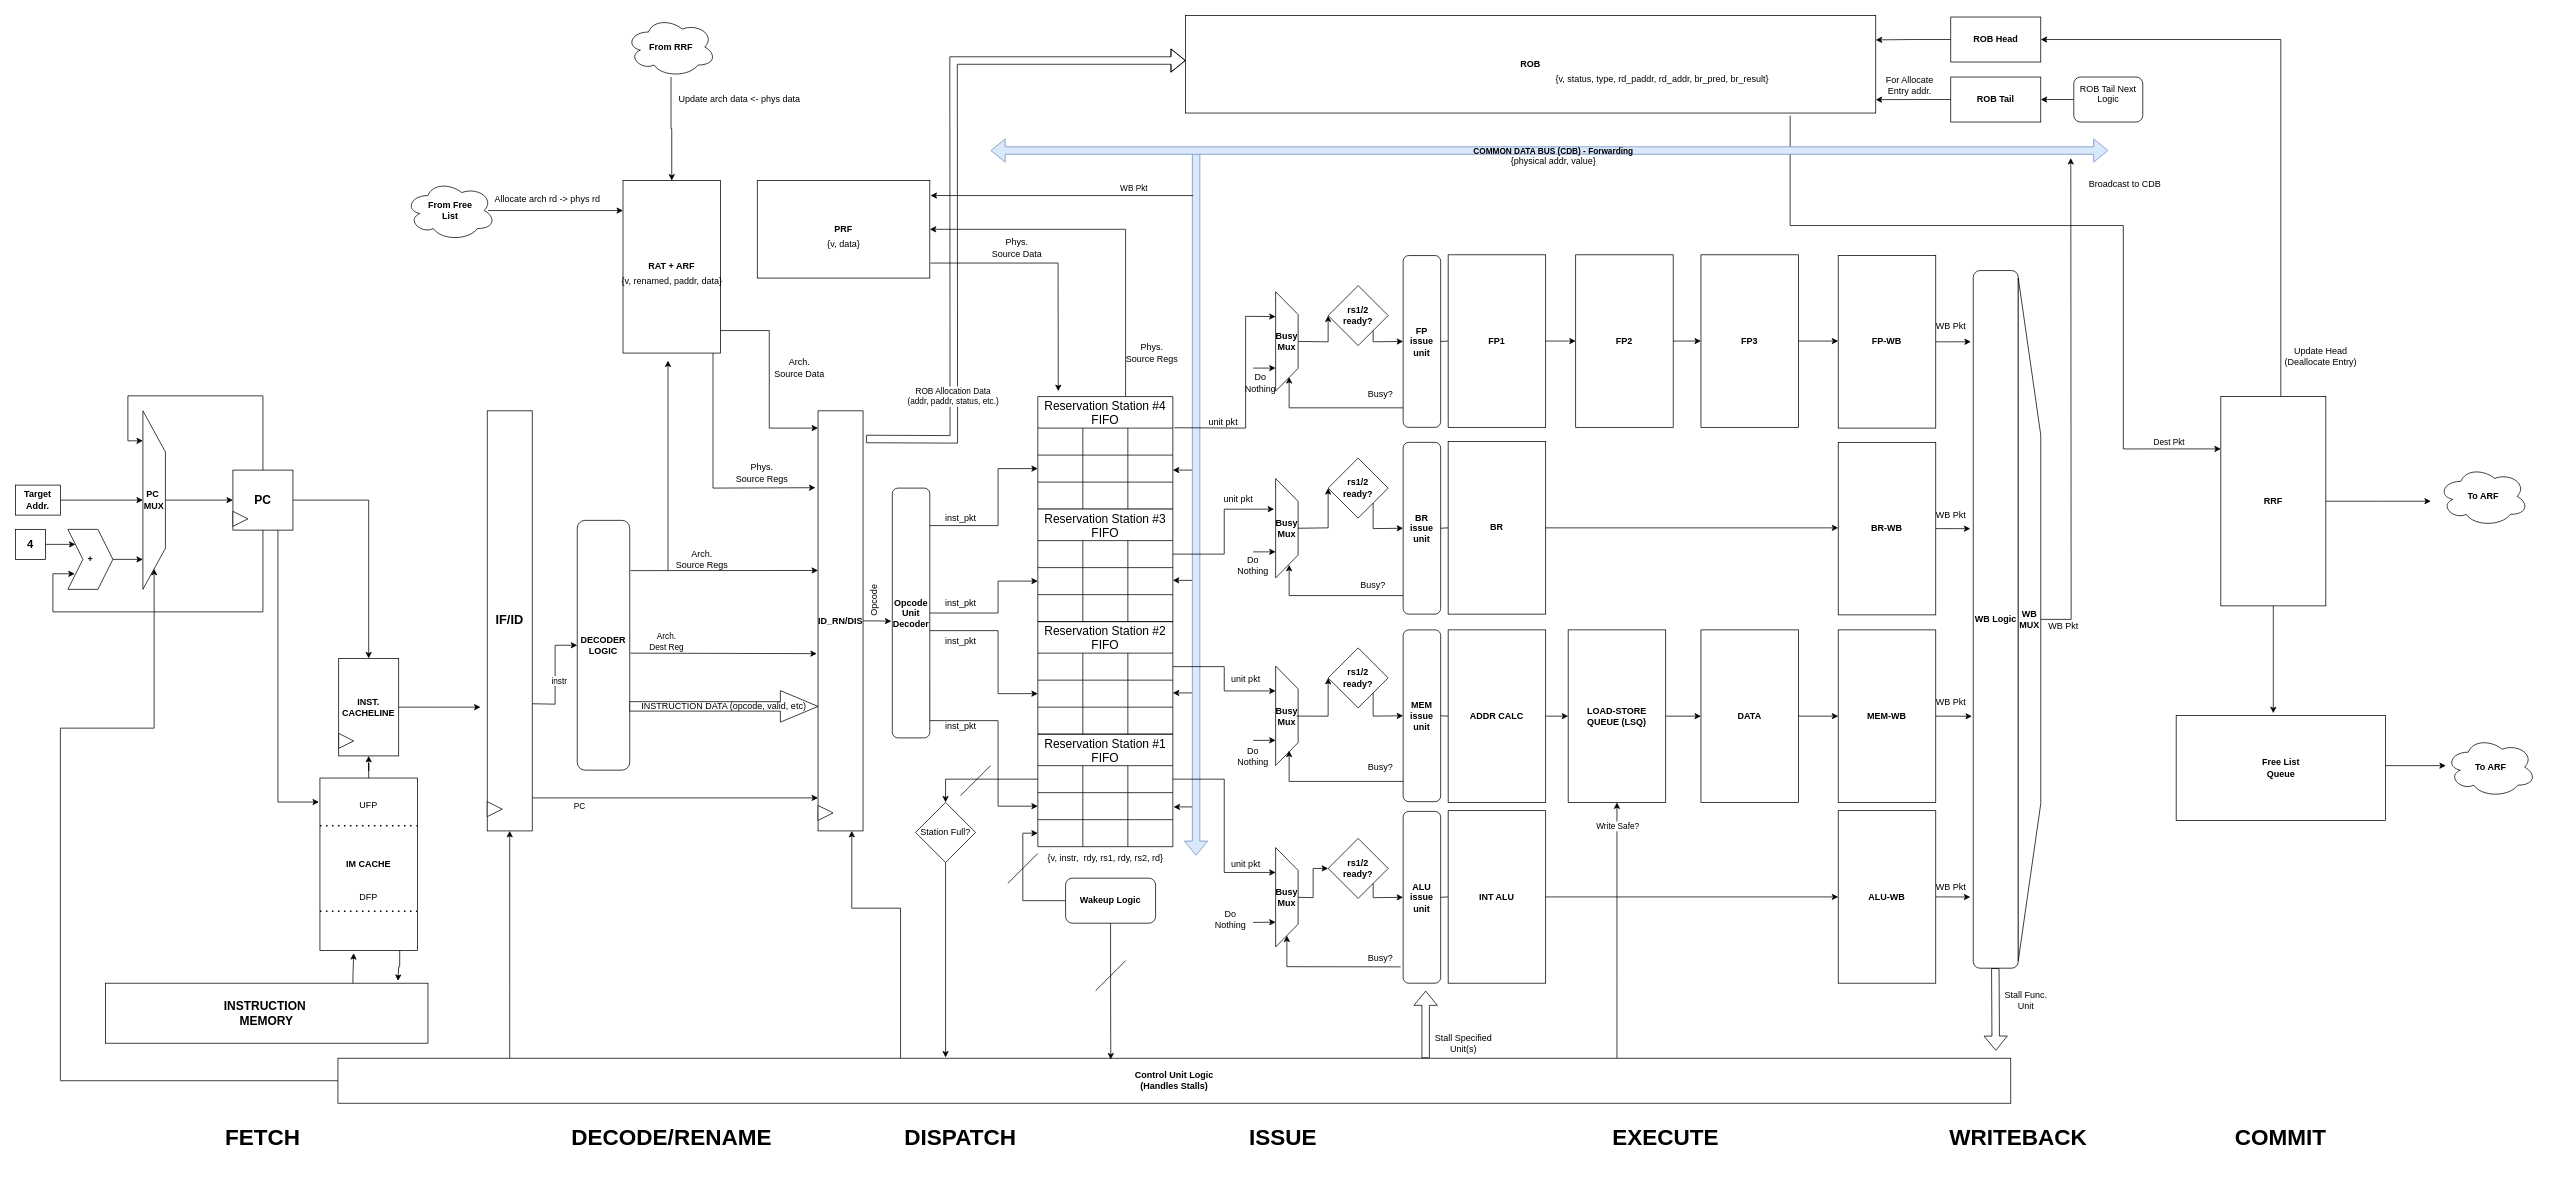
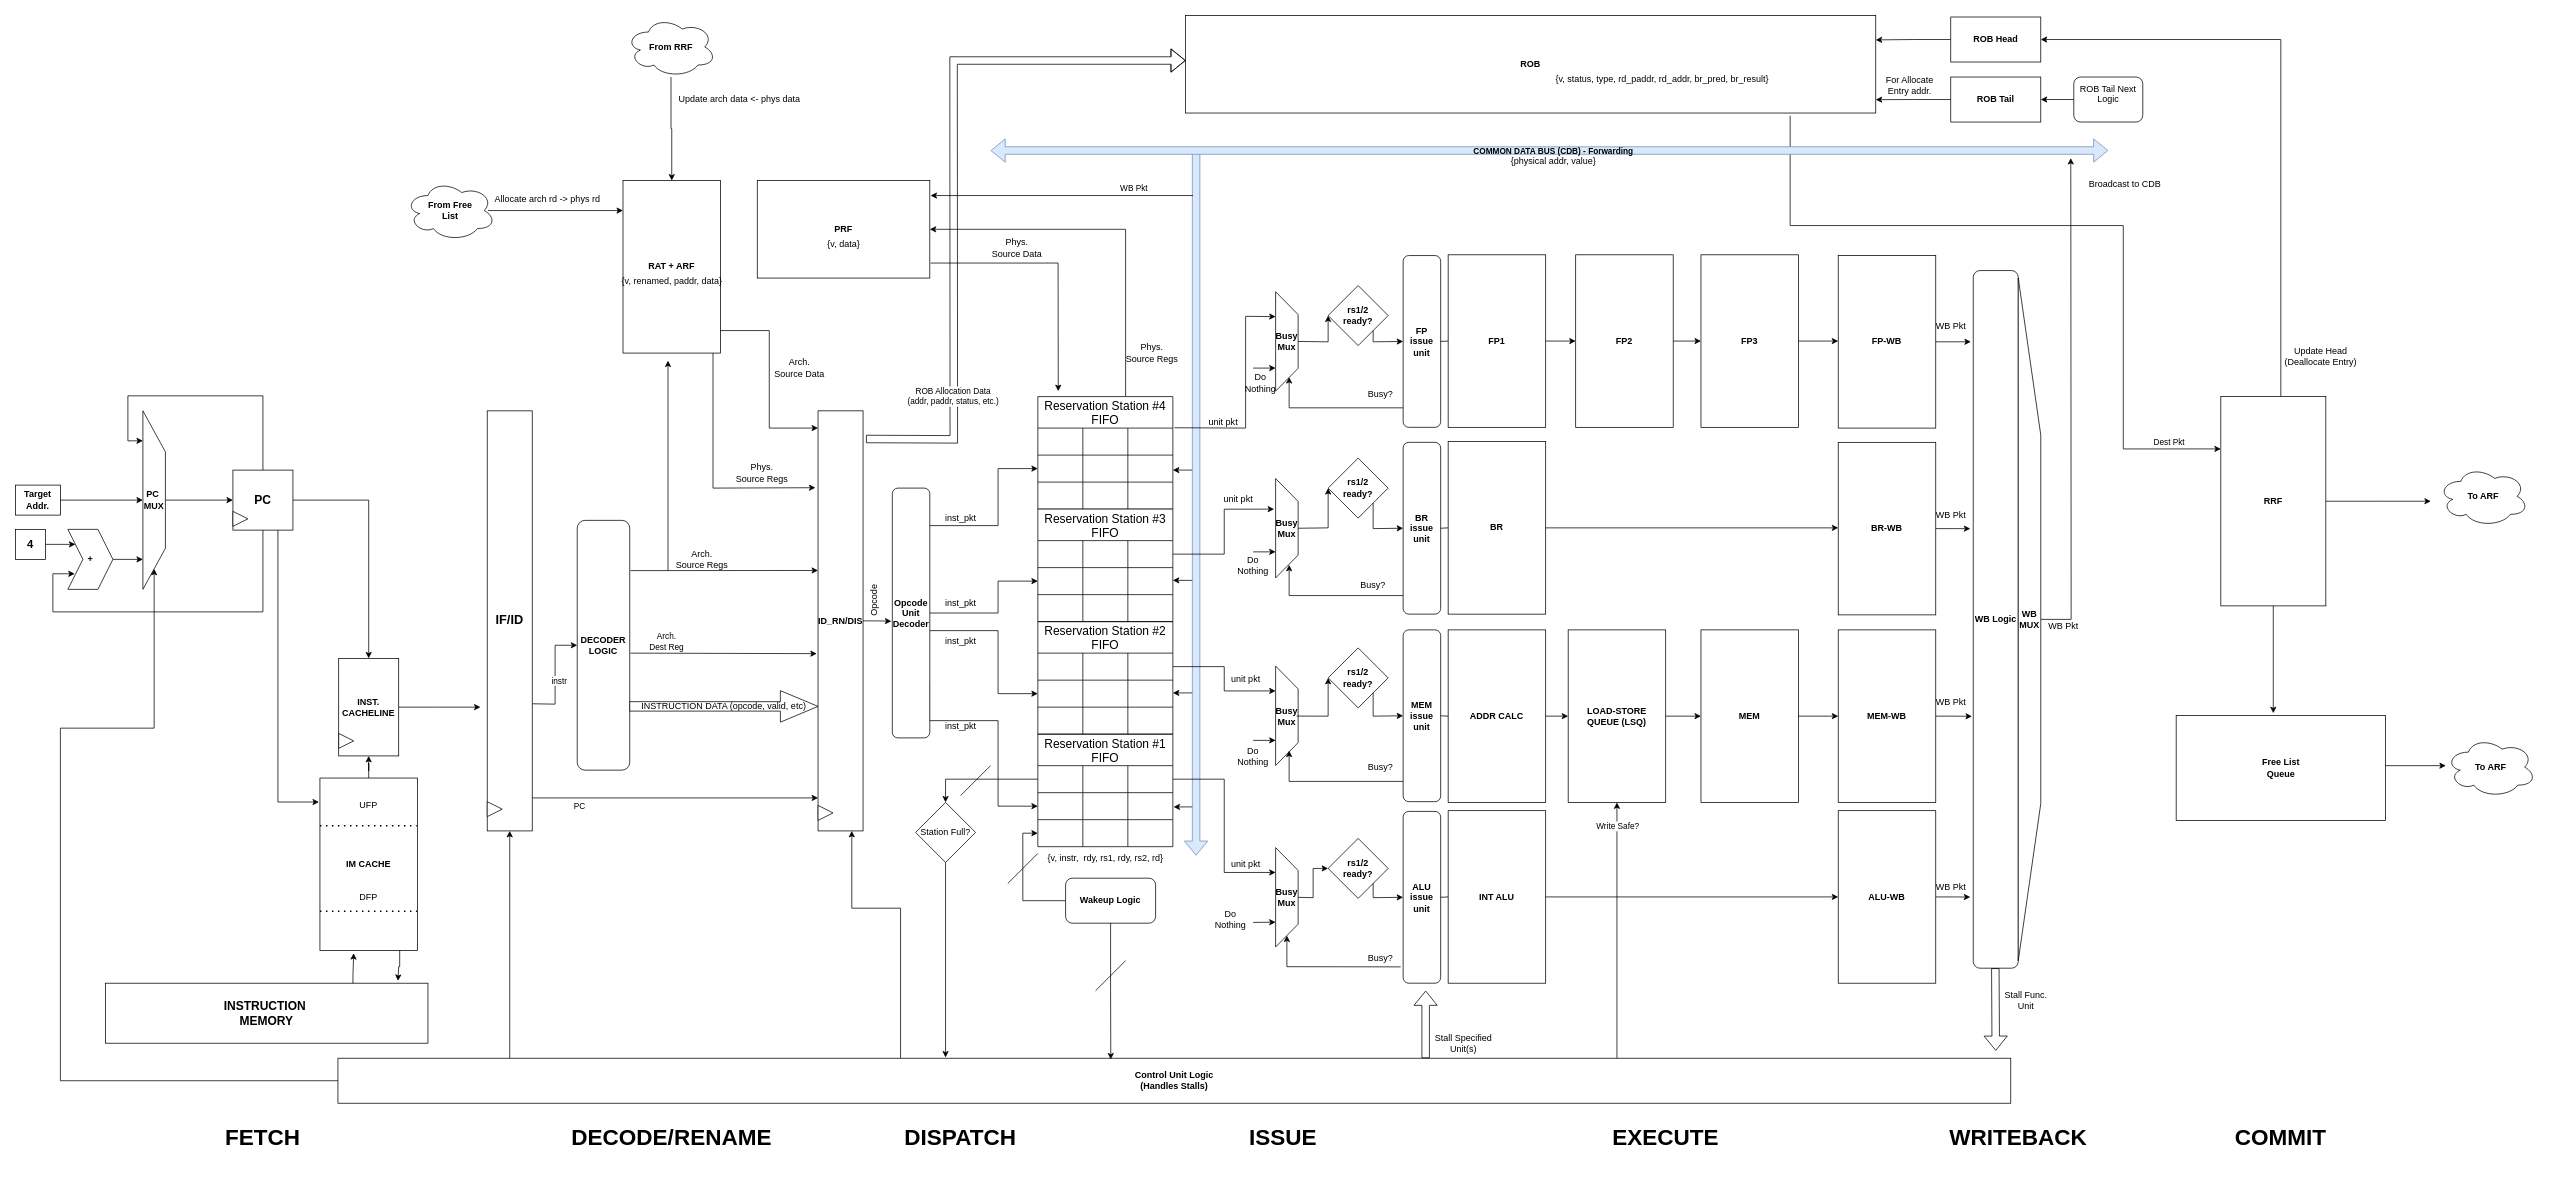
(1749, 716) -> (1749, 716)
